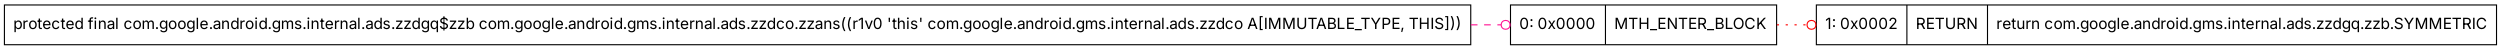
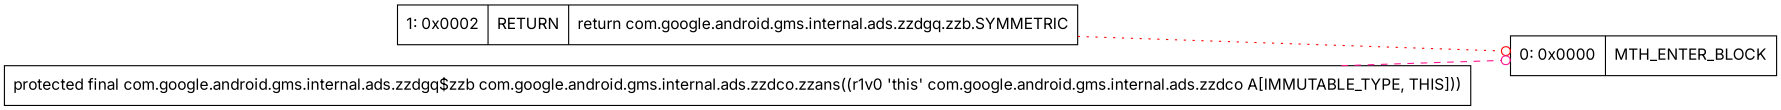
(1792, 25) -> (1290, 44)
